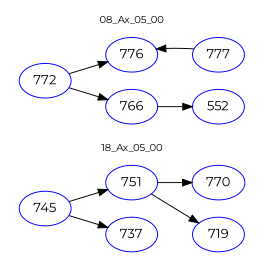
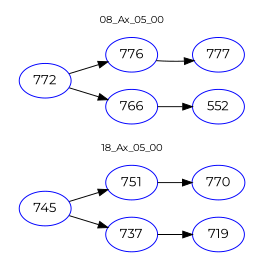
(180, 48) -> (170, 61)
(171, 206) -> (170, 235)
